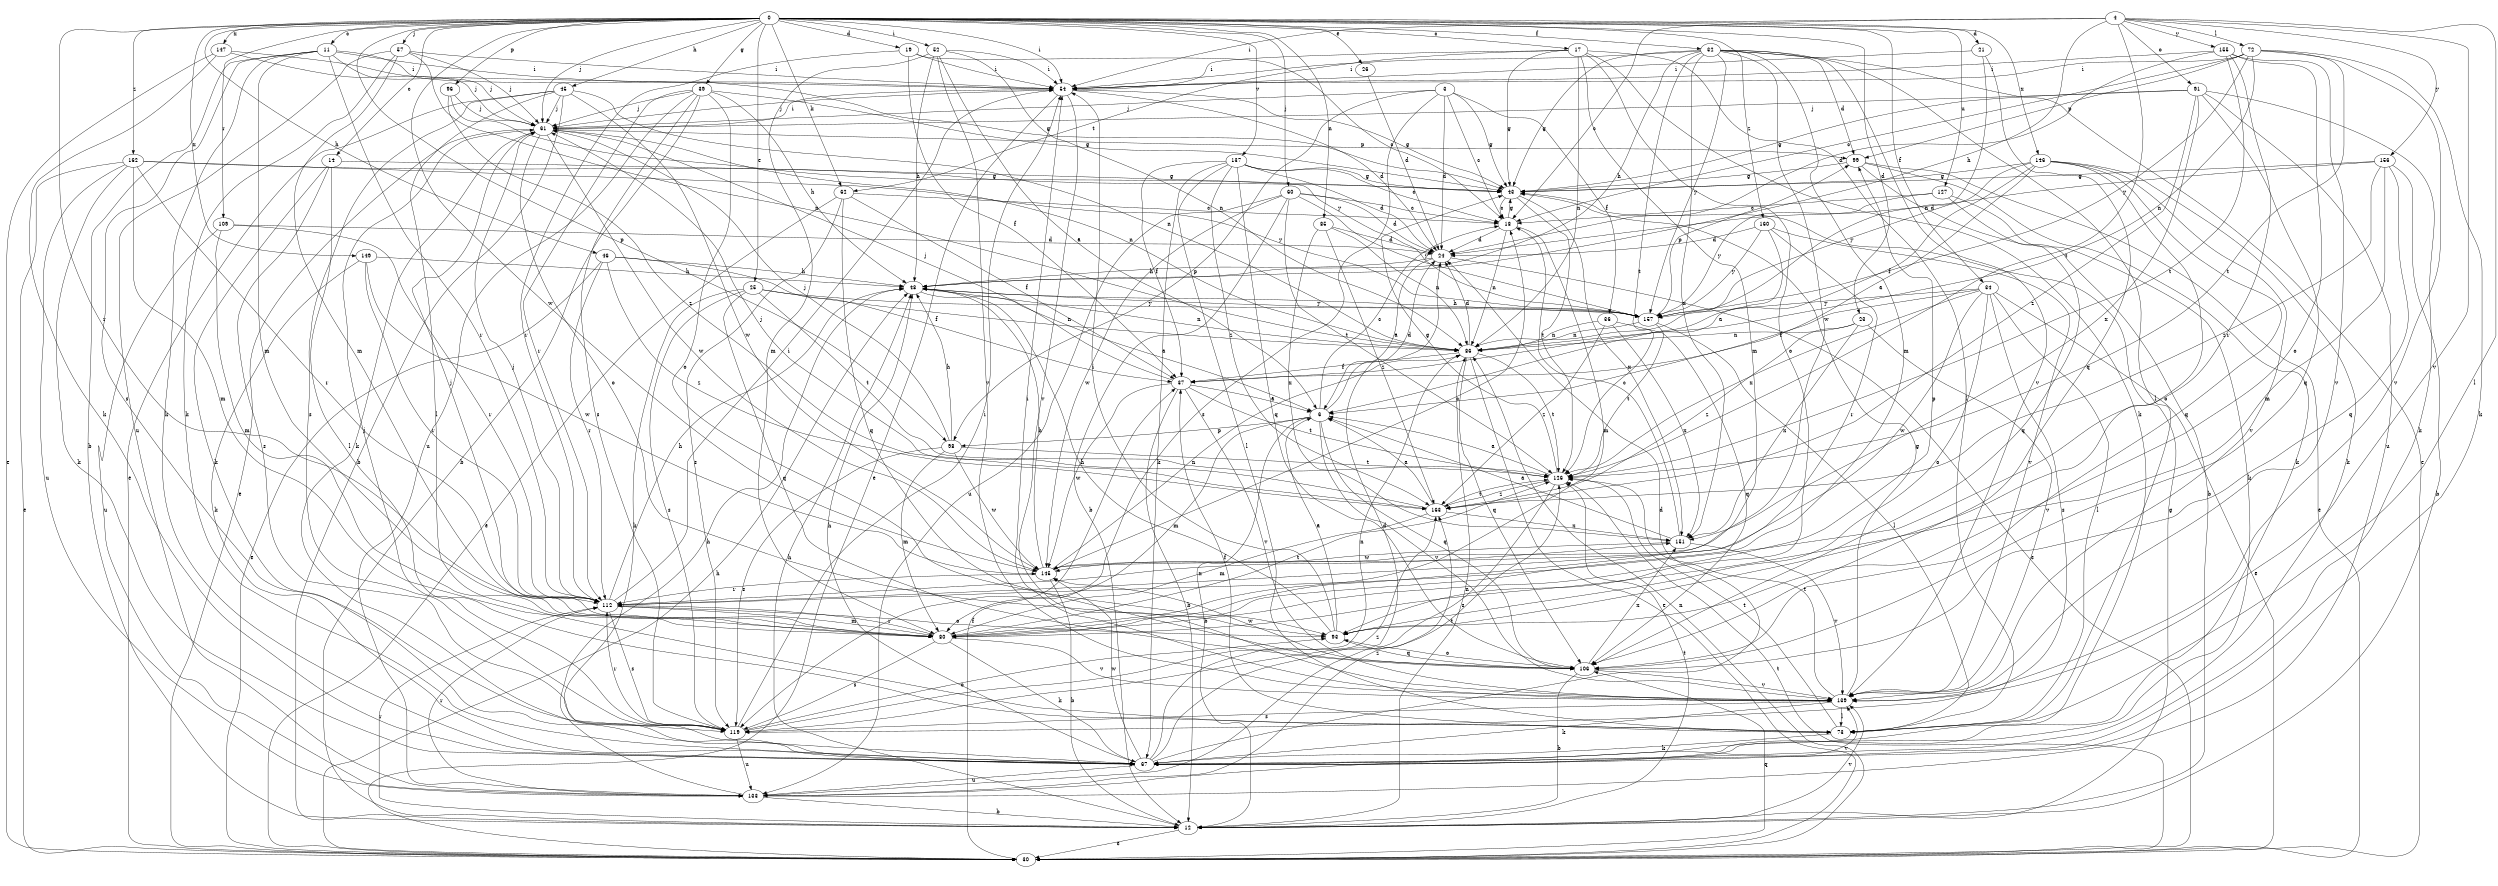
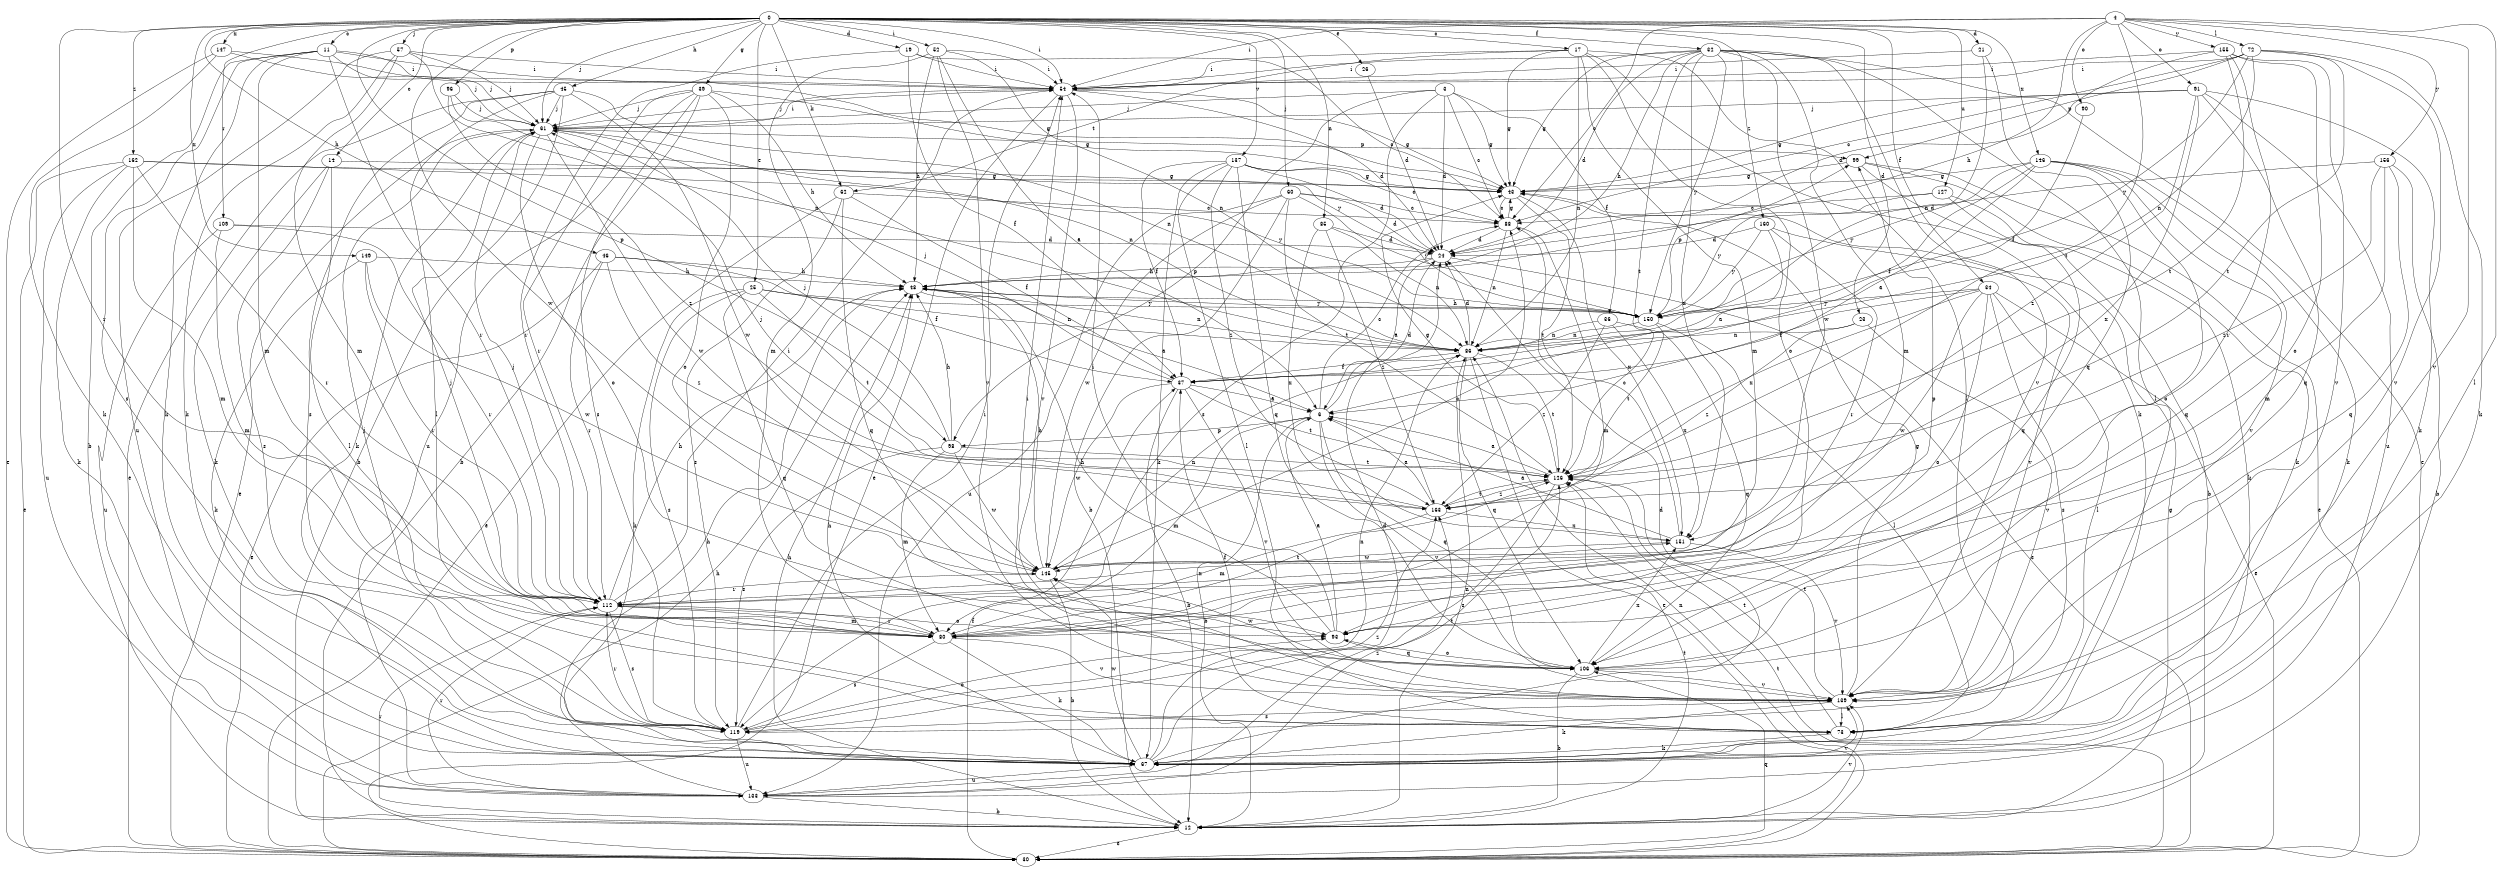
(1816, 62) -> (1582, 156)
none -> (2085, 109)
(1950, 179) -> none
(1508, 224) -> (1508, 224)
(1648, 320) -> (1648, 320)
(1777, 437) -> none
